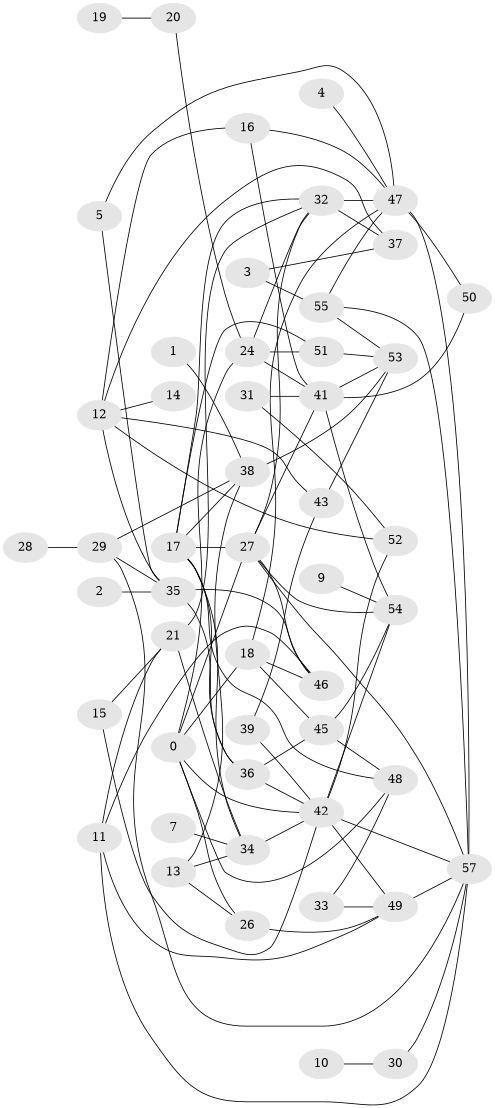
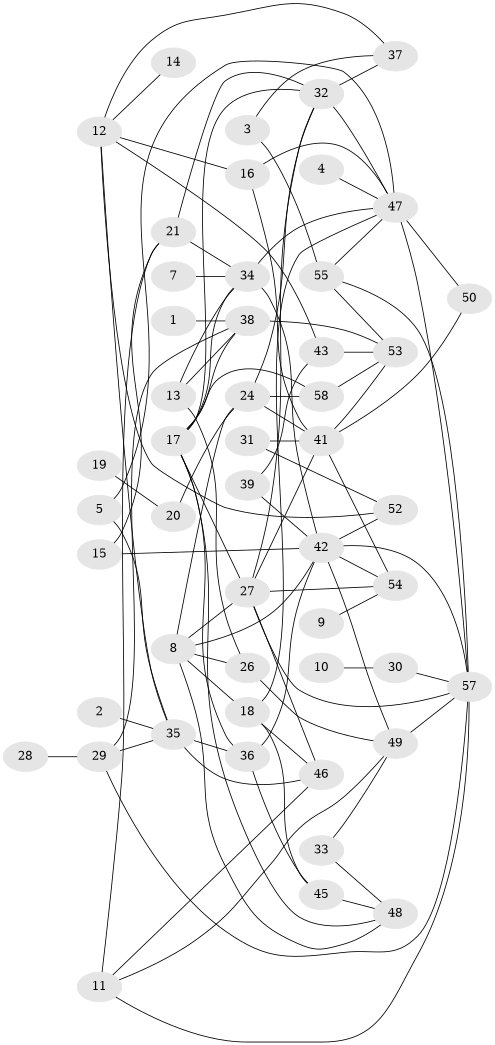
none -> (309, 223)
(321, 352) -> (321, 397)
(365, 673) -> none
(173, 747) -> (173, 649)
